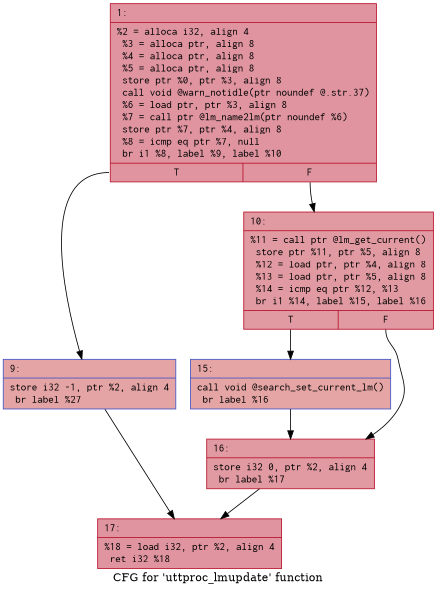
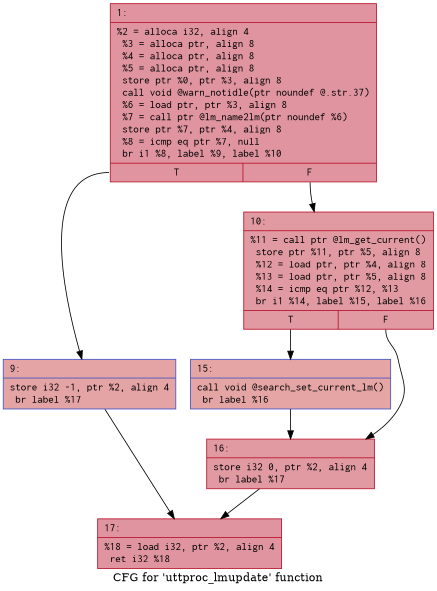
(46, 399) -> (46, 399)
